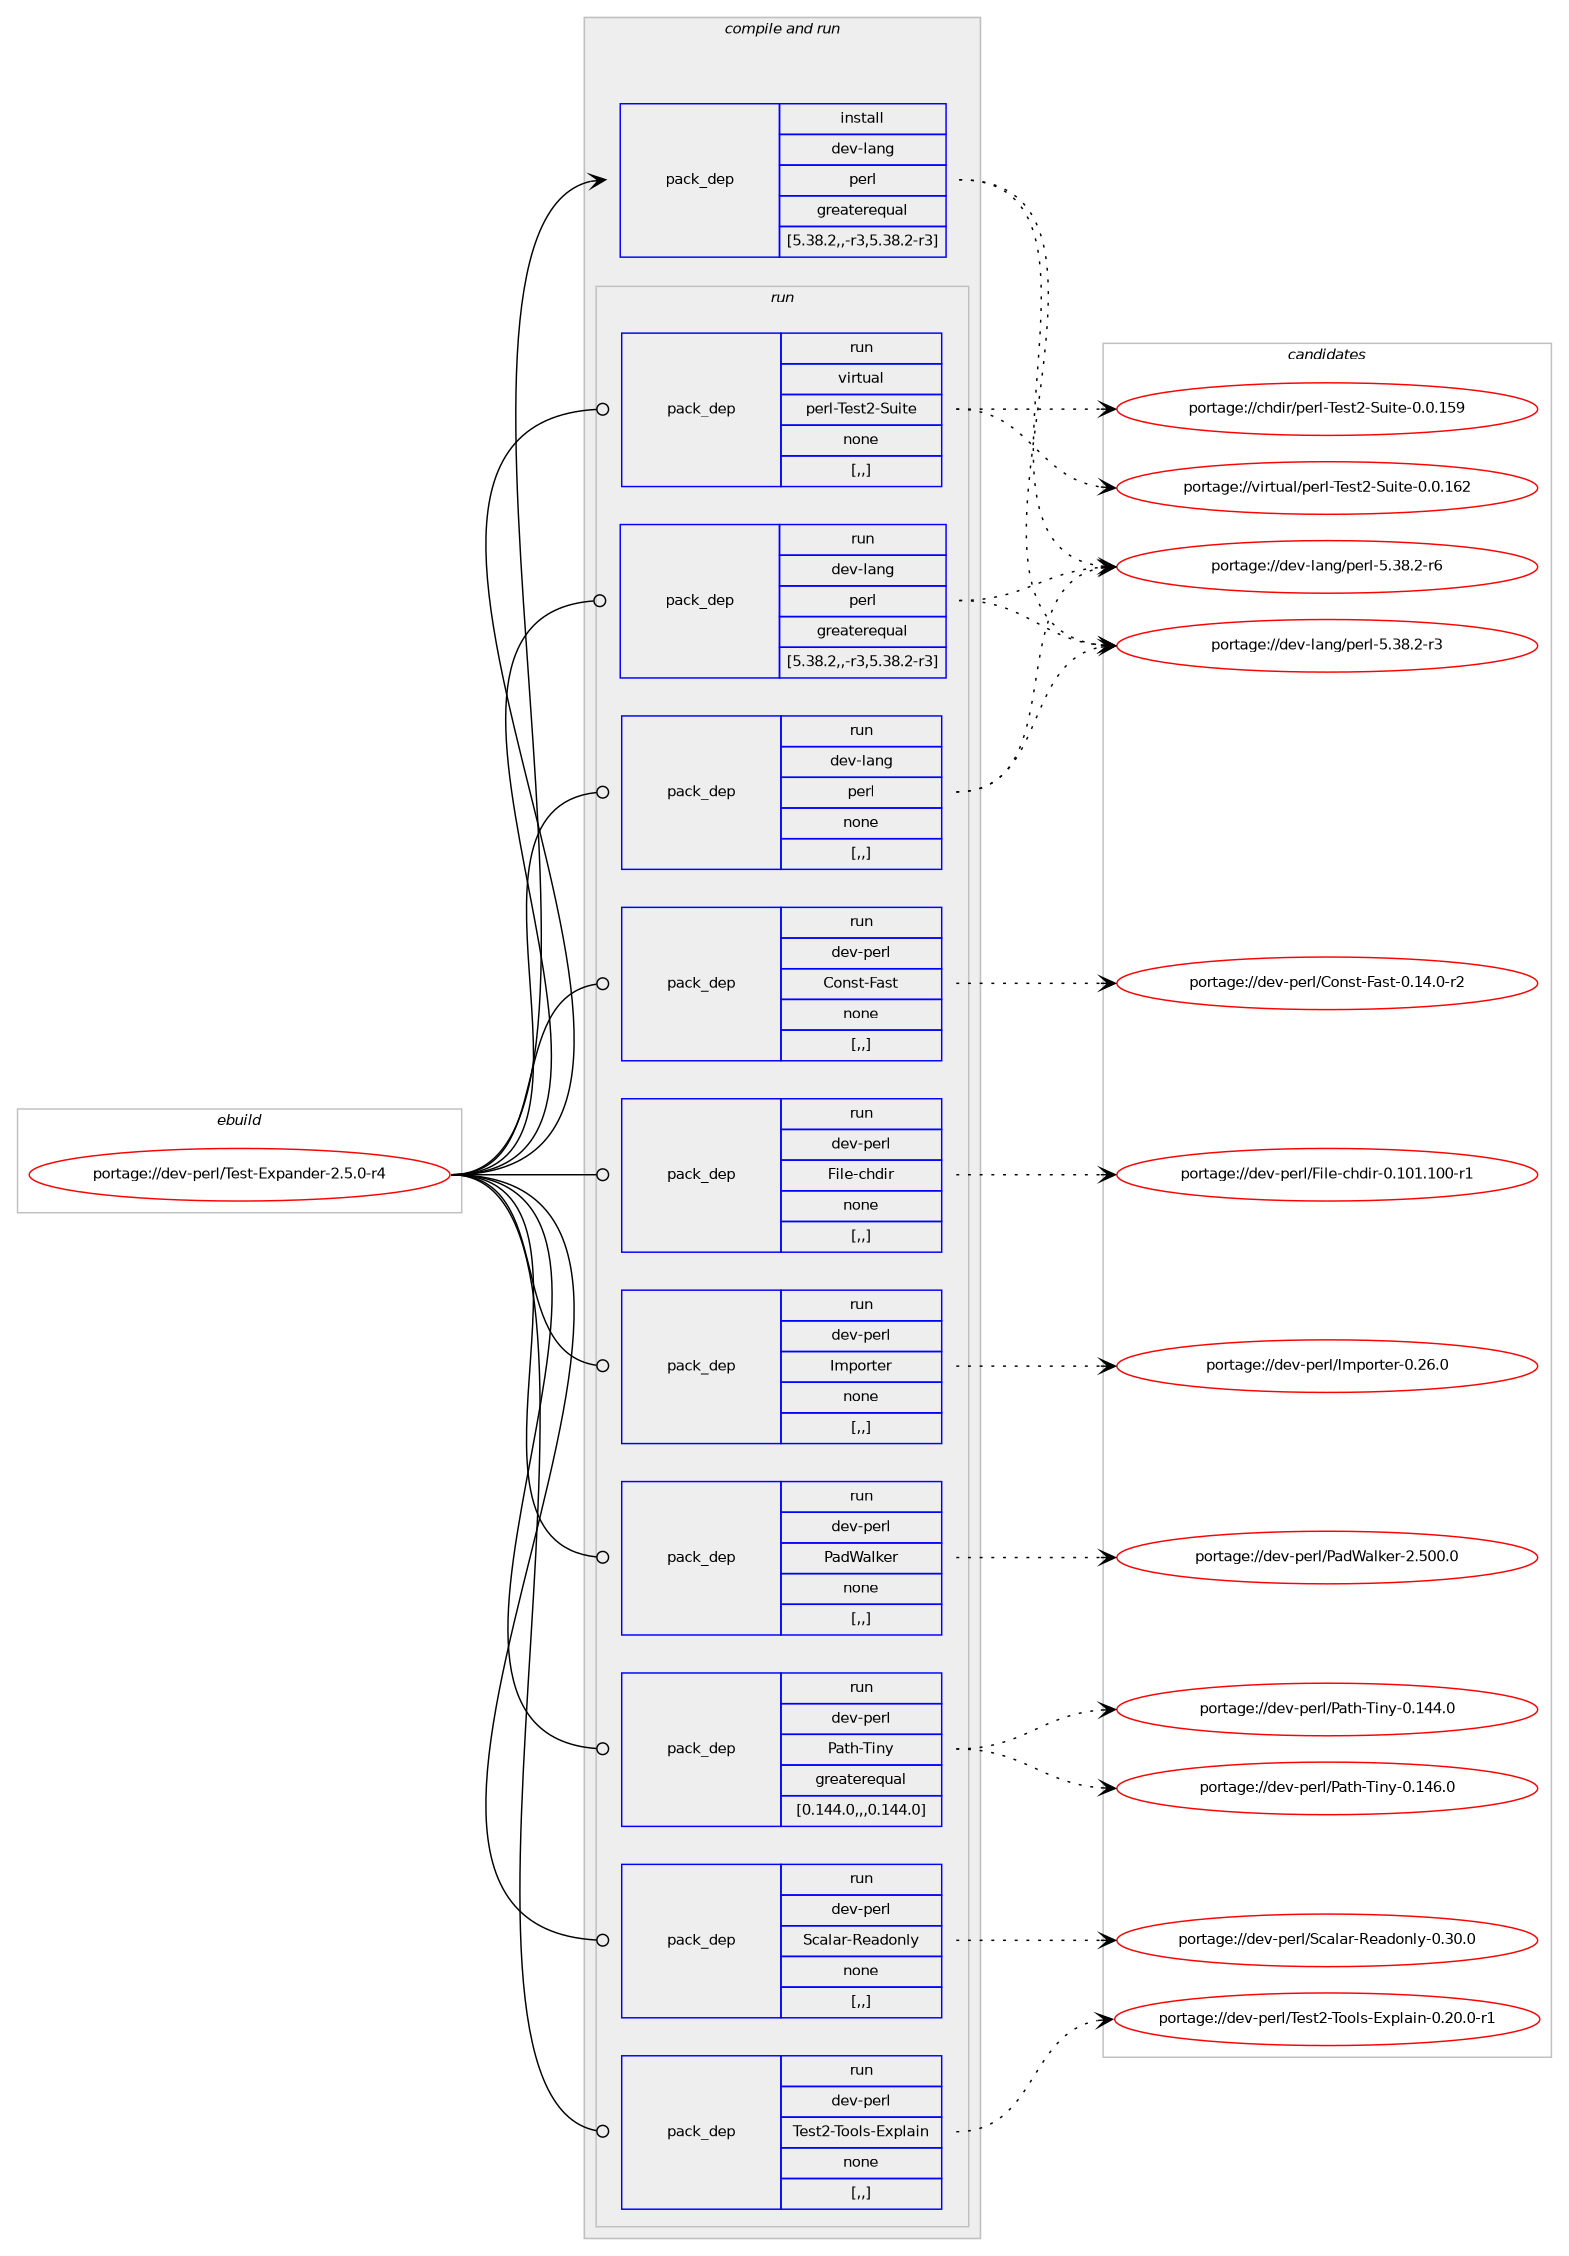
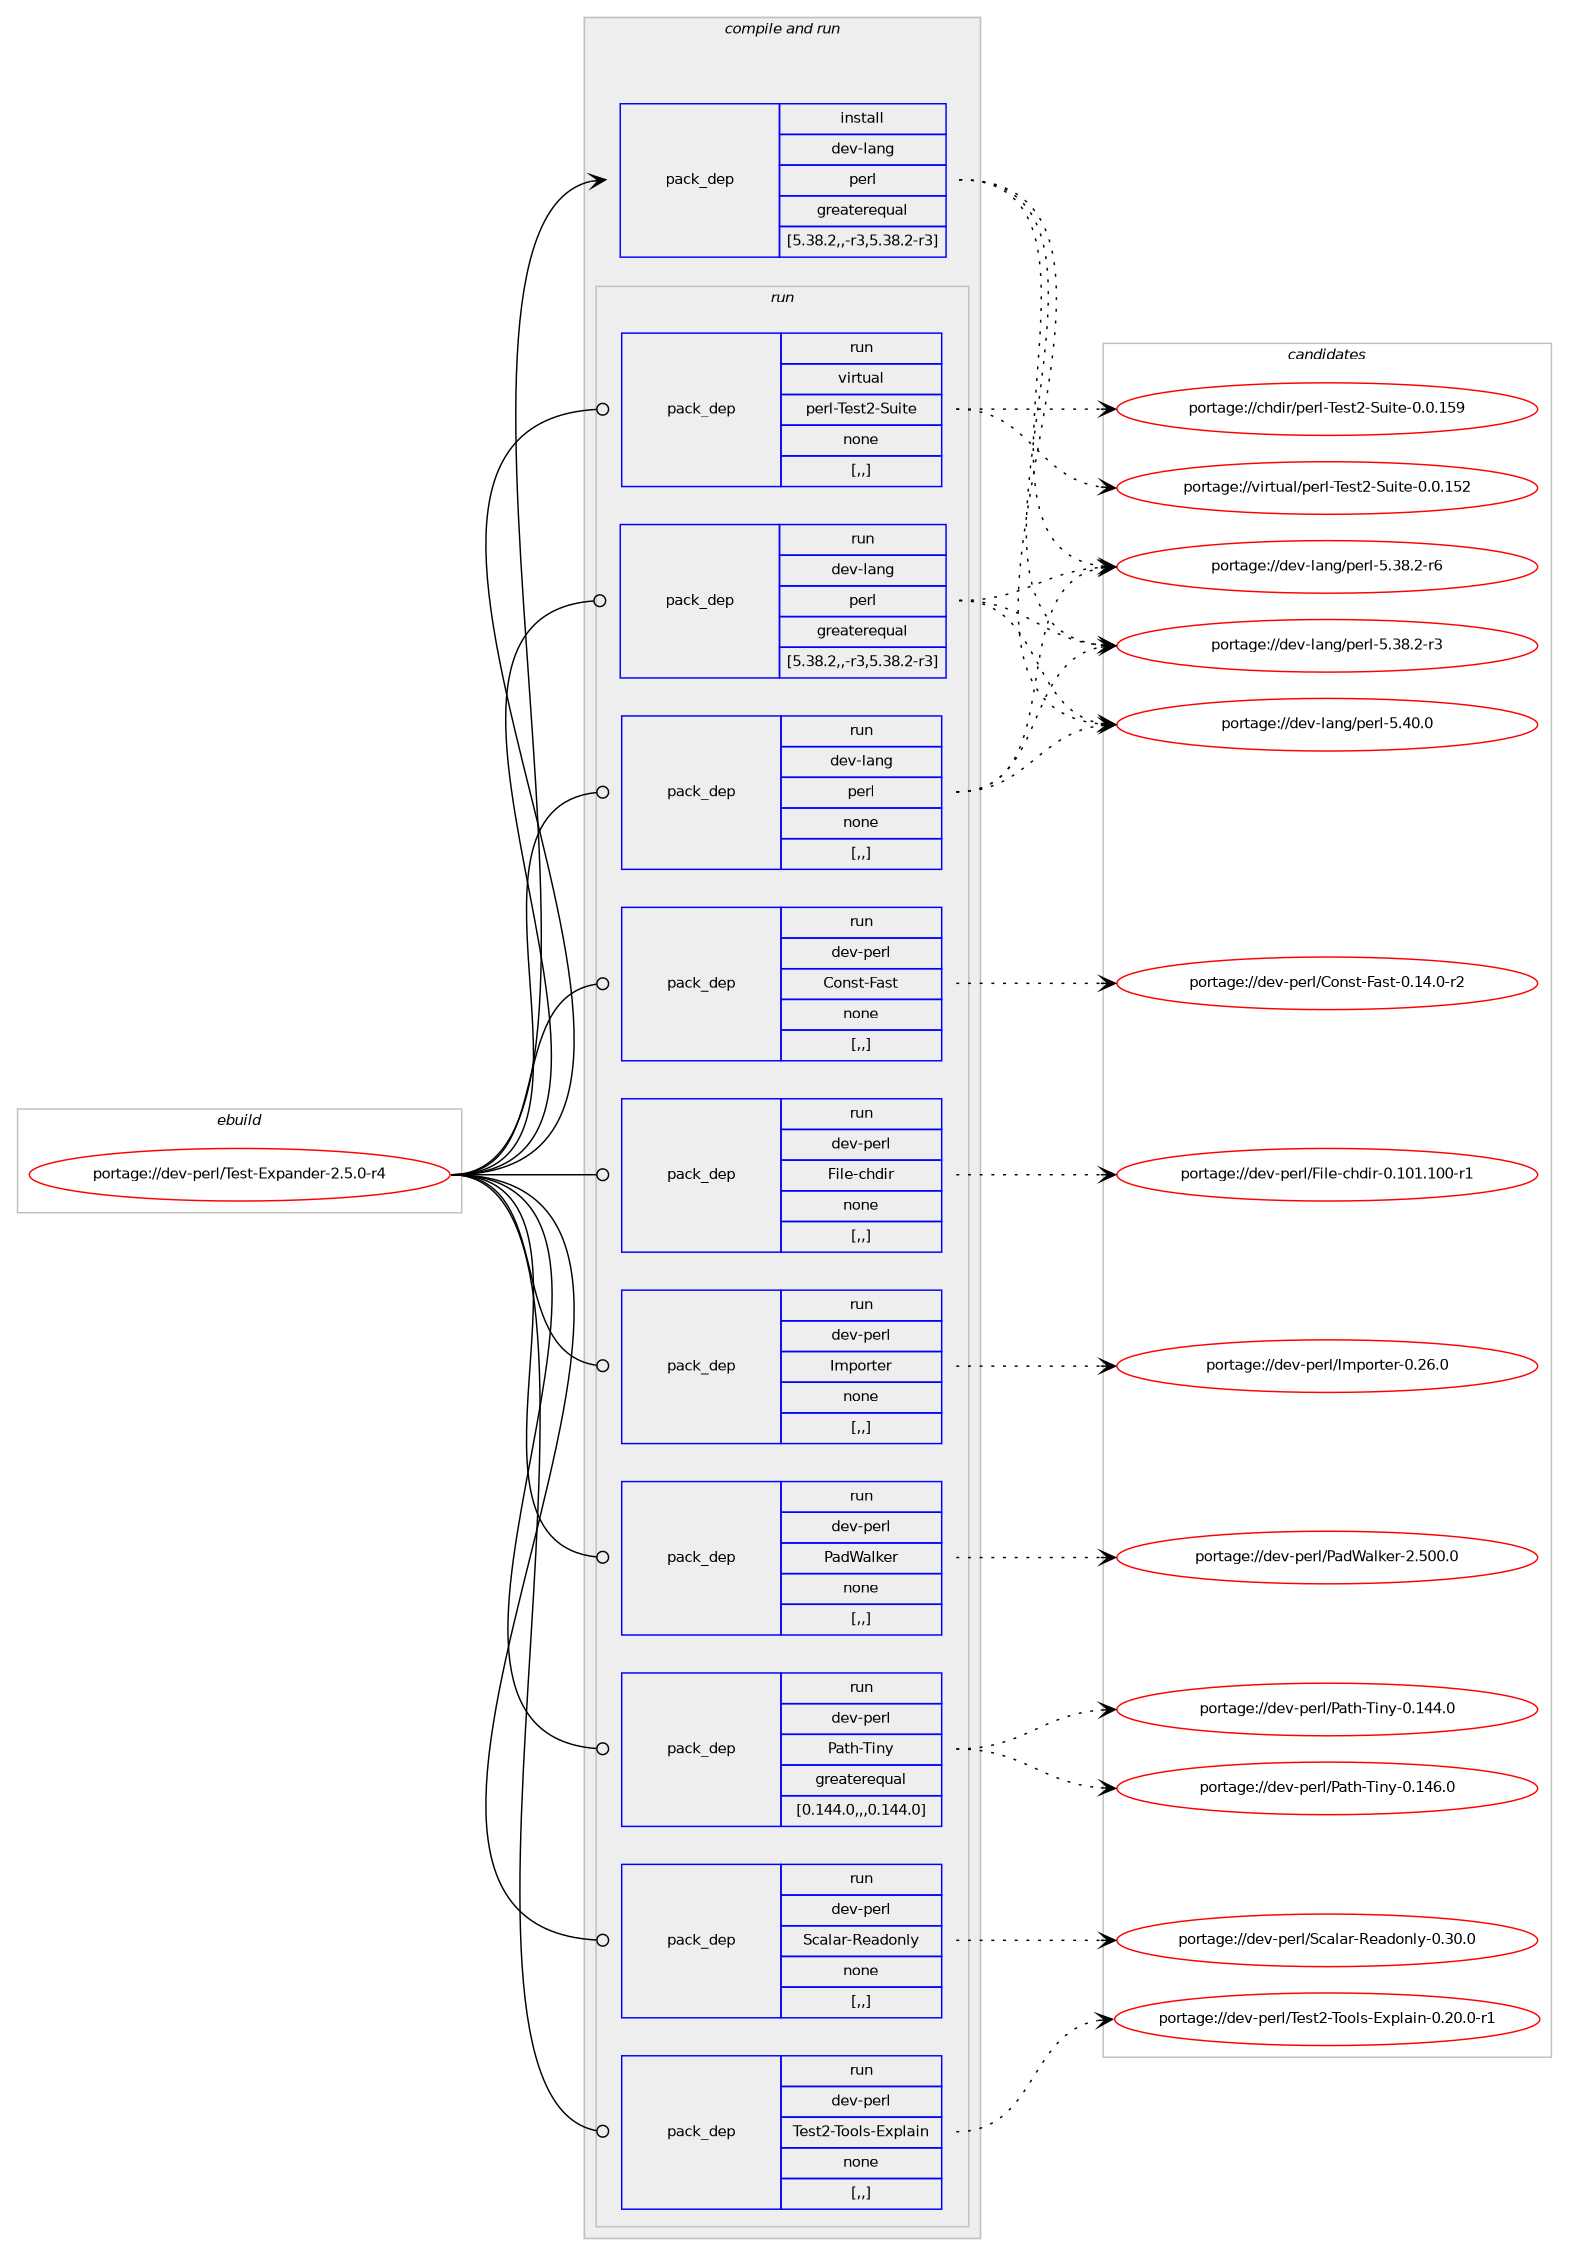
(1327, 488) -> (1327, 488)
none -> (1327, 725)
